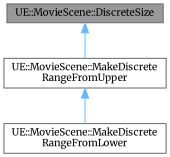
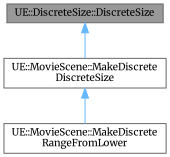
(85, 13) -> (85, 13)
(85, 73) -> (85, 73)
